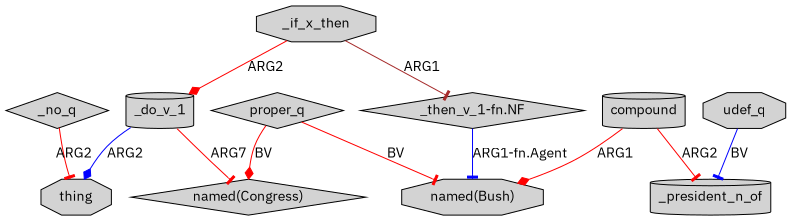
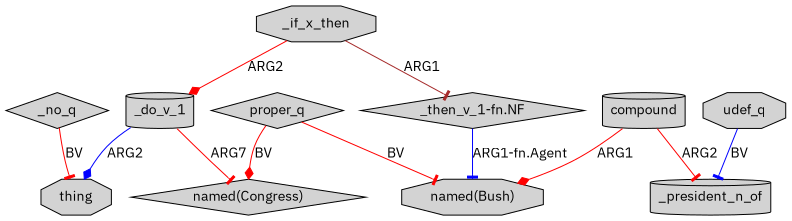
(74, 154) -> (74, 154)
